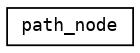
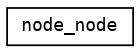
(70, 27) -> (70, 27)
